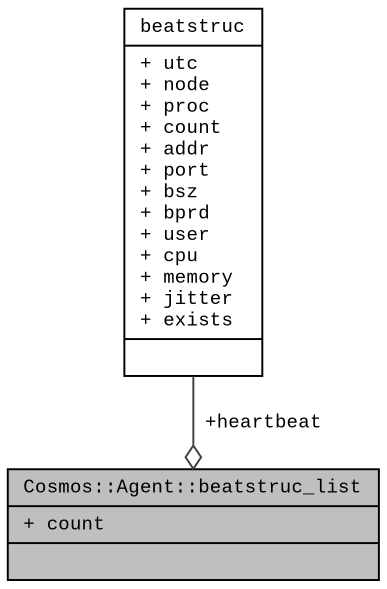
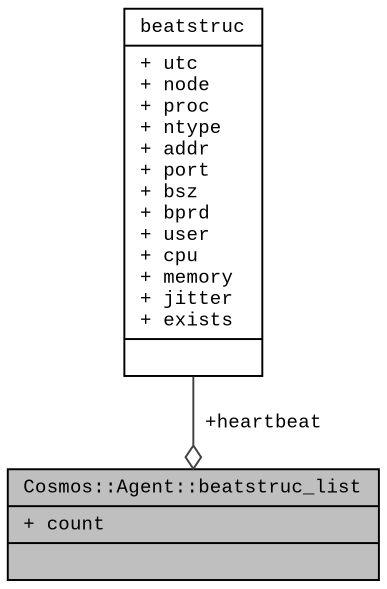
(182, 127) -> (182, 127)
